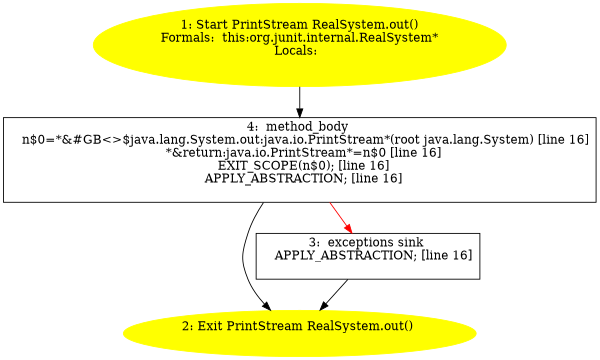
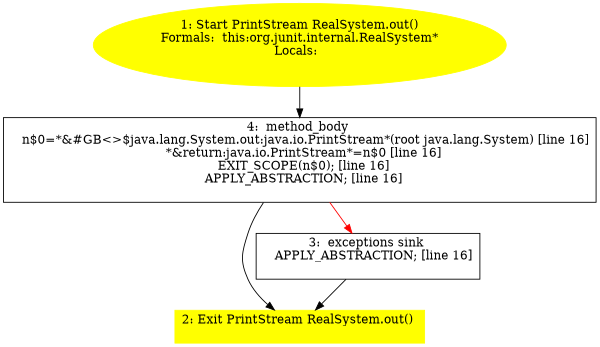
(300, 333) -> (300, 327)
